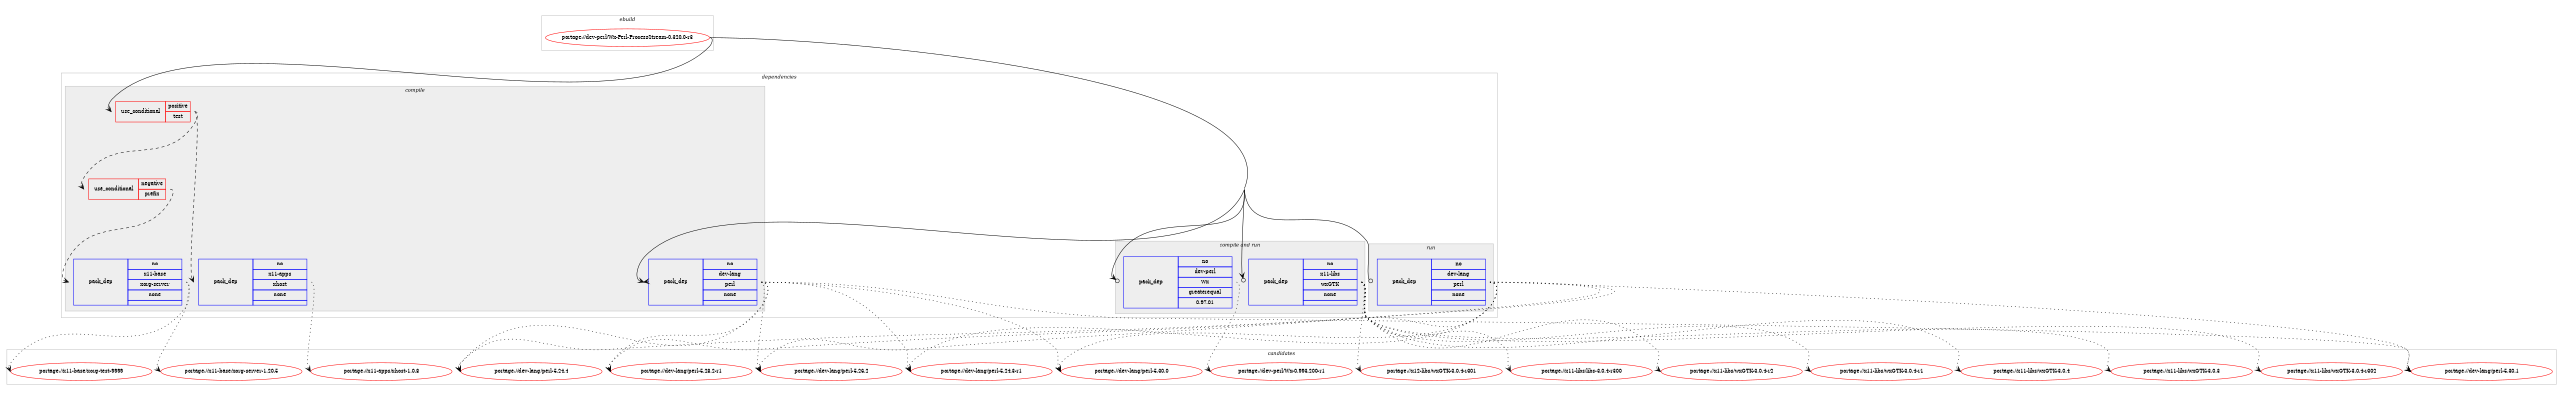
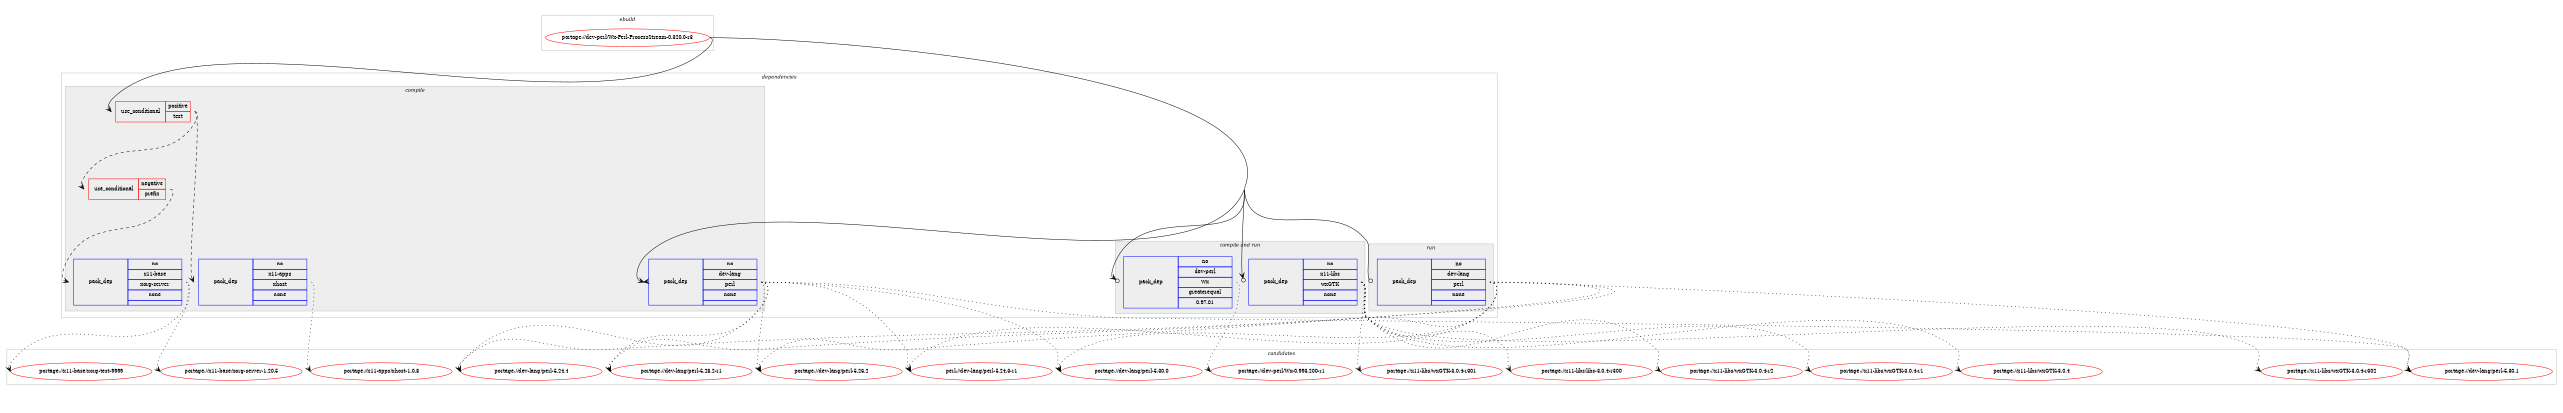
(982, 372) -> (982, 372)
(1432, 372) -> (1432, 372)
(2182, 372) -> none
